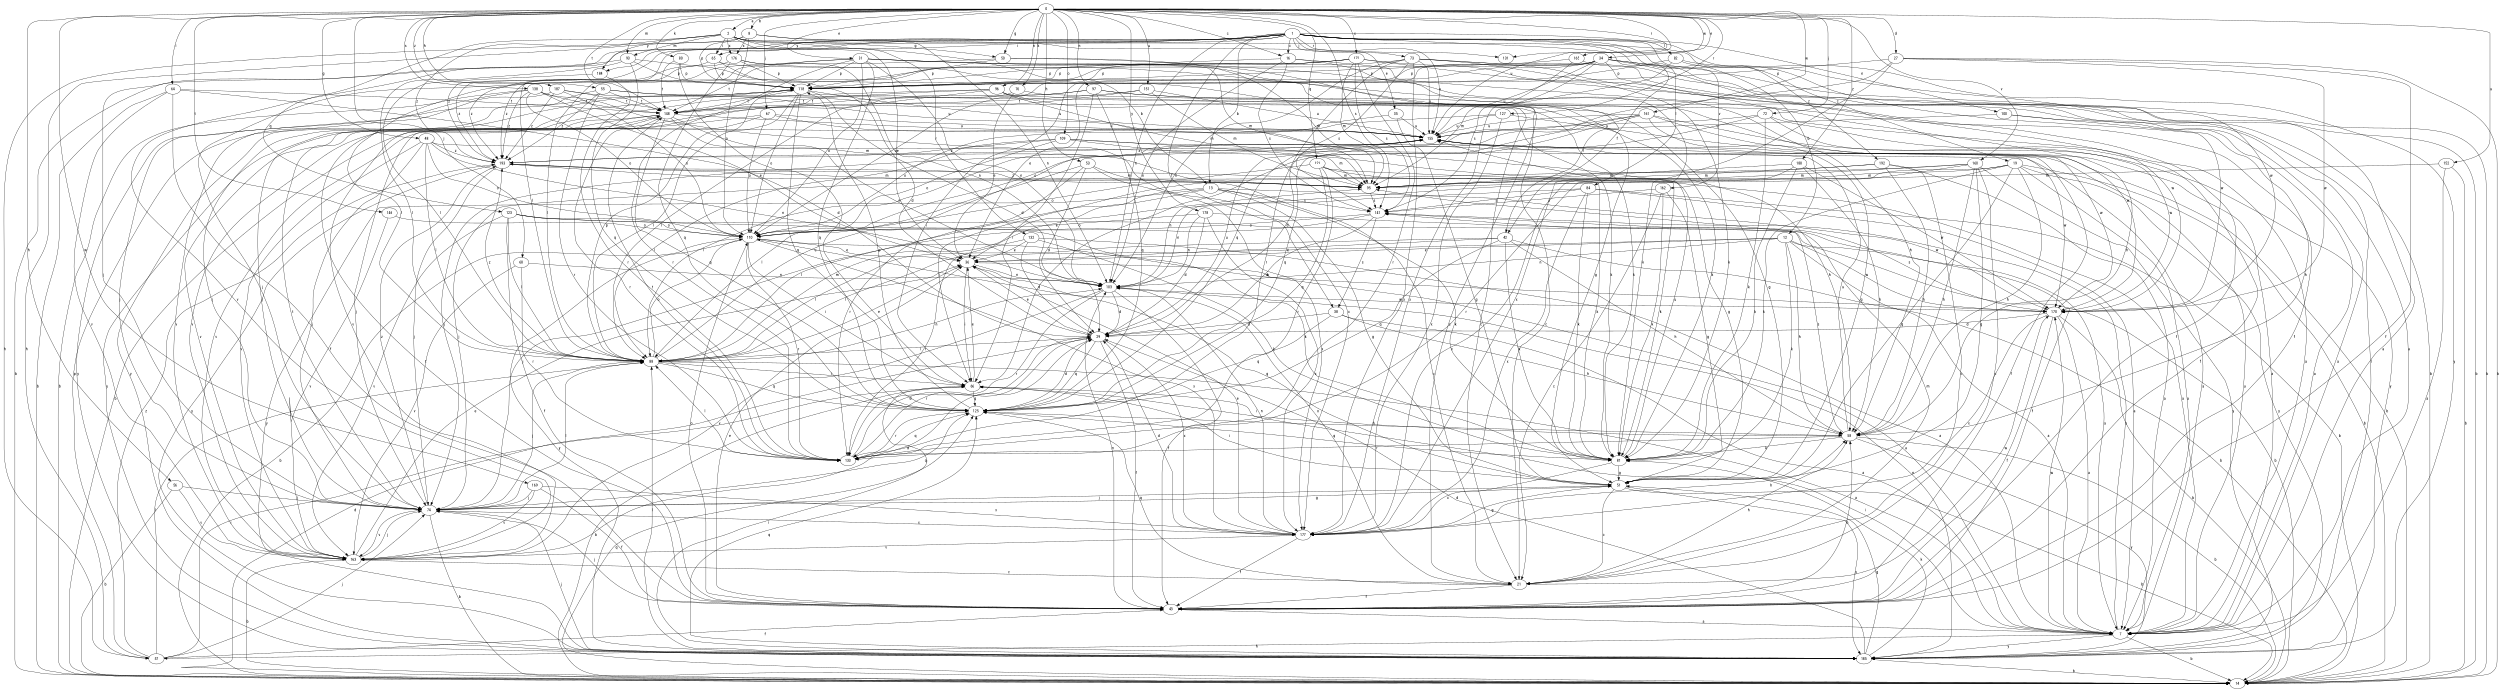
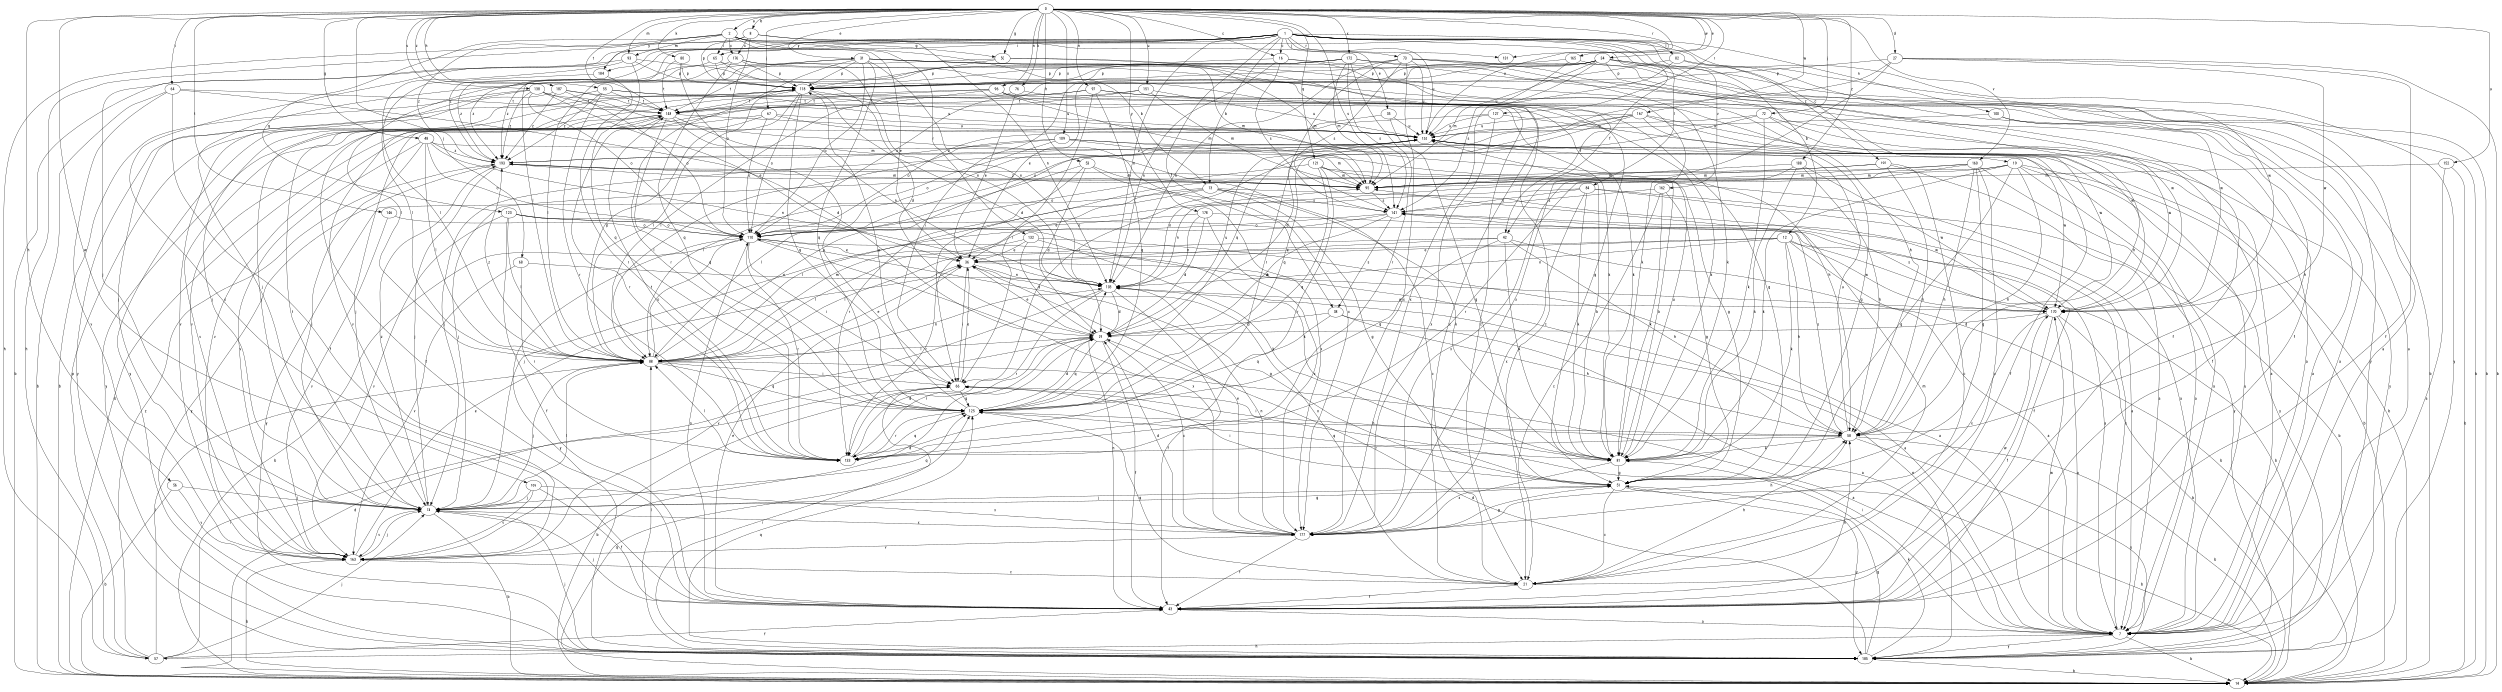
(2371, 362) -> (2371, 362)
